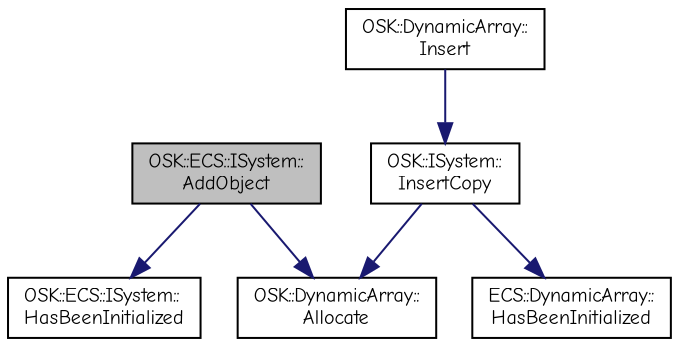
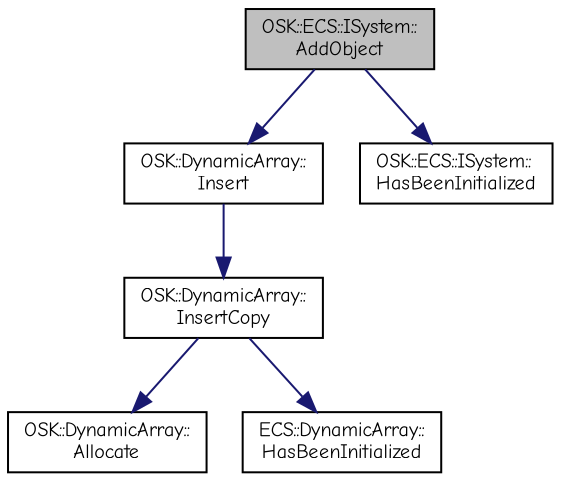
(445, 173) -> (224, 308)
(275, 233) -> (289, 99)
